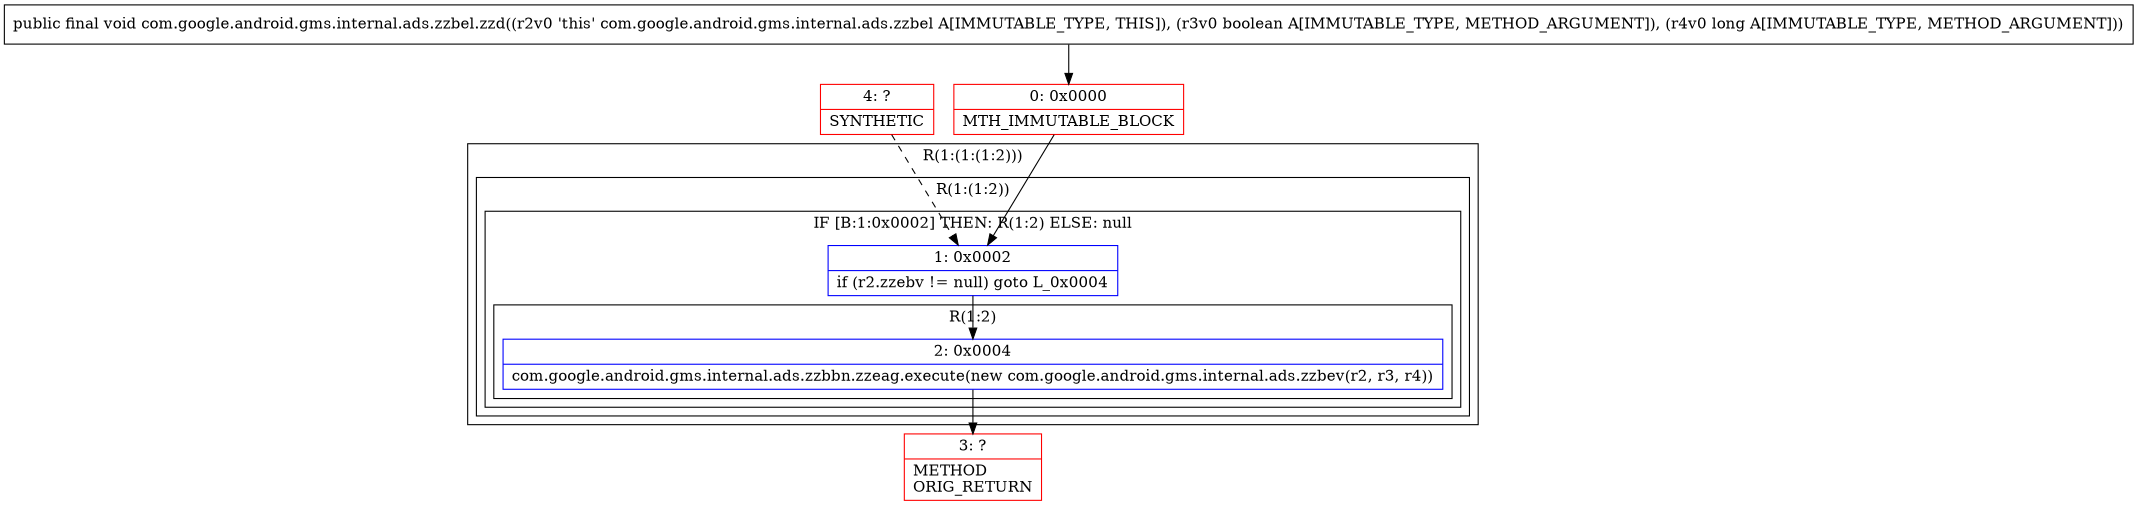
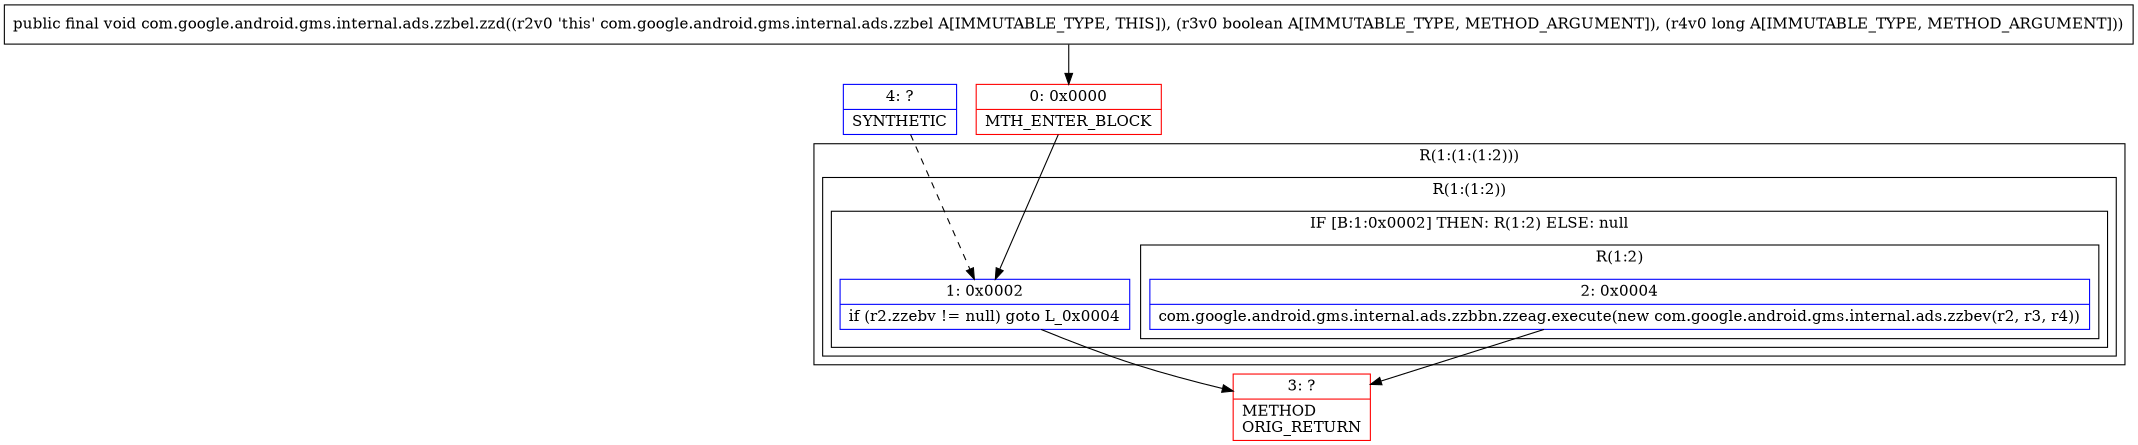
(877, 109) -> (900, 109)
(1069, 121) -> (1069, 121)
(973, 312) -> (1158, 371)
